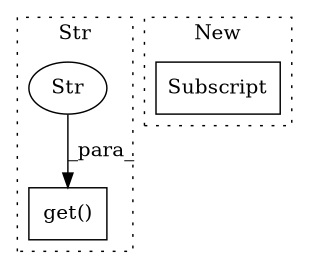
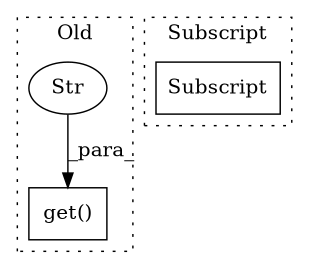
(75, 34) -> (75, 34)
(218, 34) -> (218, 34)
